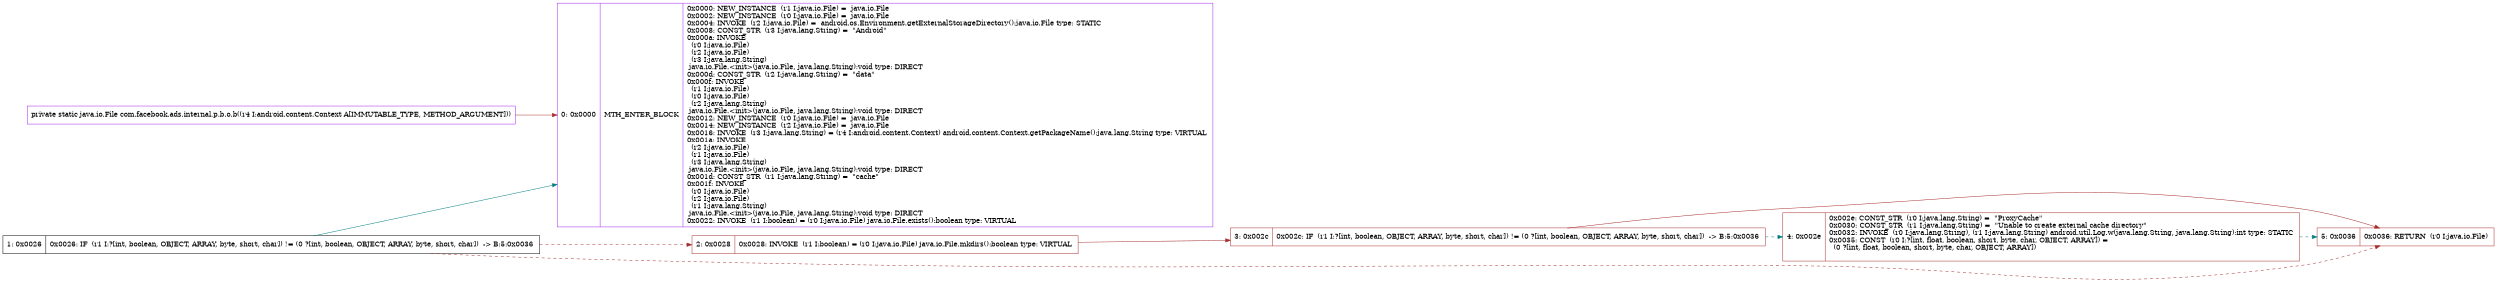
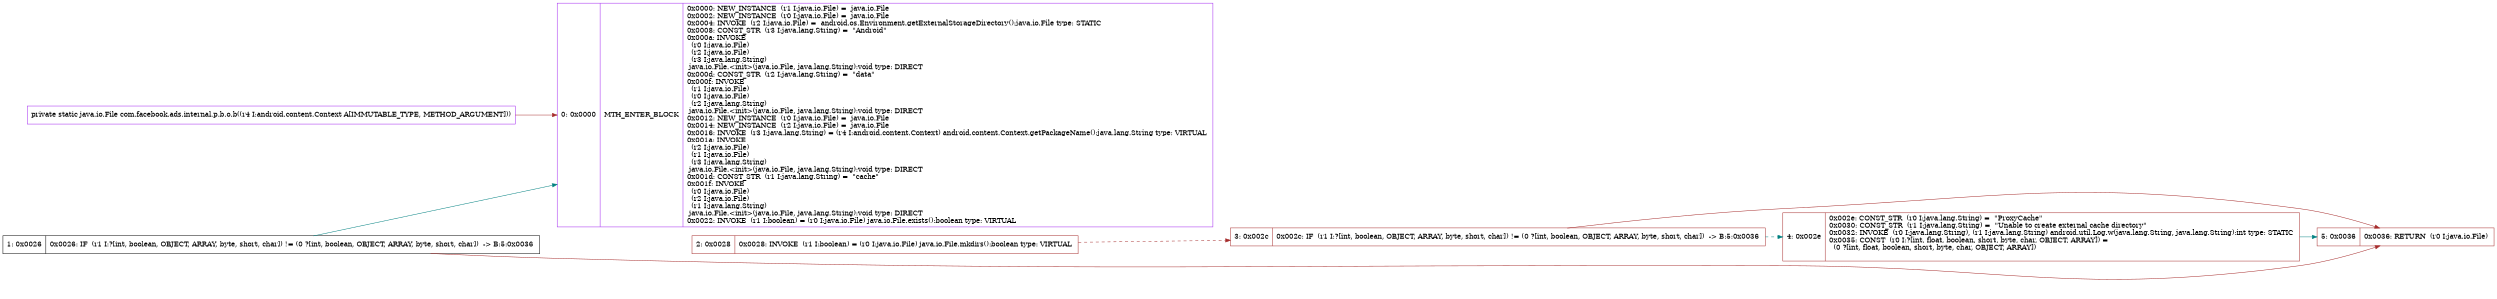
(2306, 237) -> (2306, 237)
(1152, 241) -> (1152, 241)
(613, 245) -> none
(1405, 266) -> (1405, 266)
